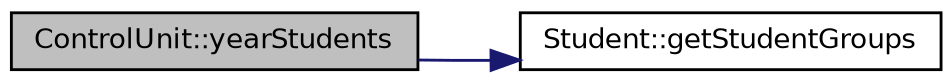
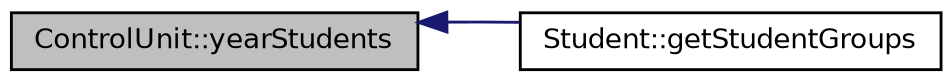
(454, 60) -> (483, 22)
